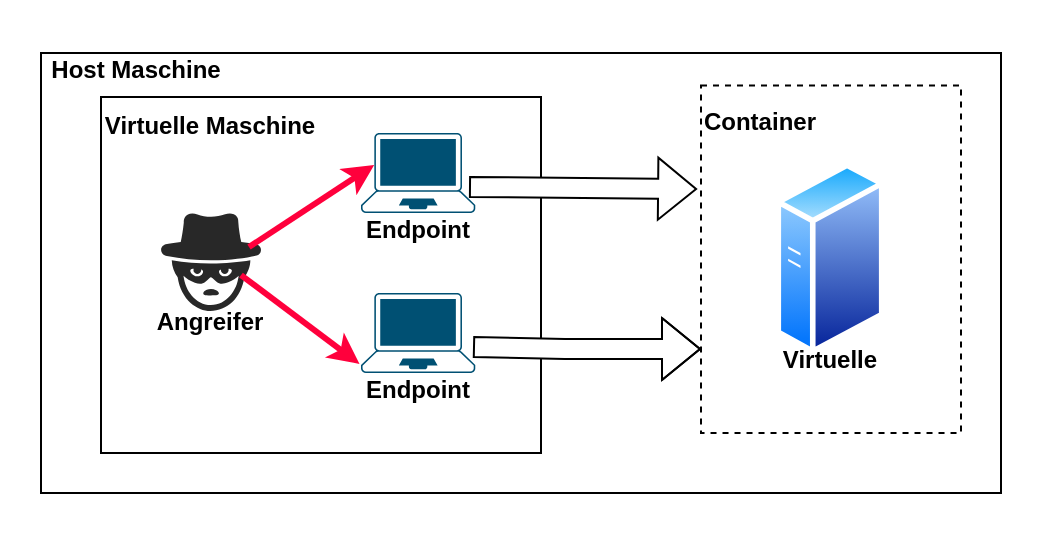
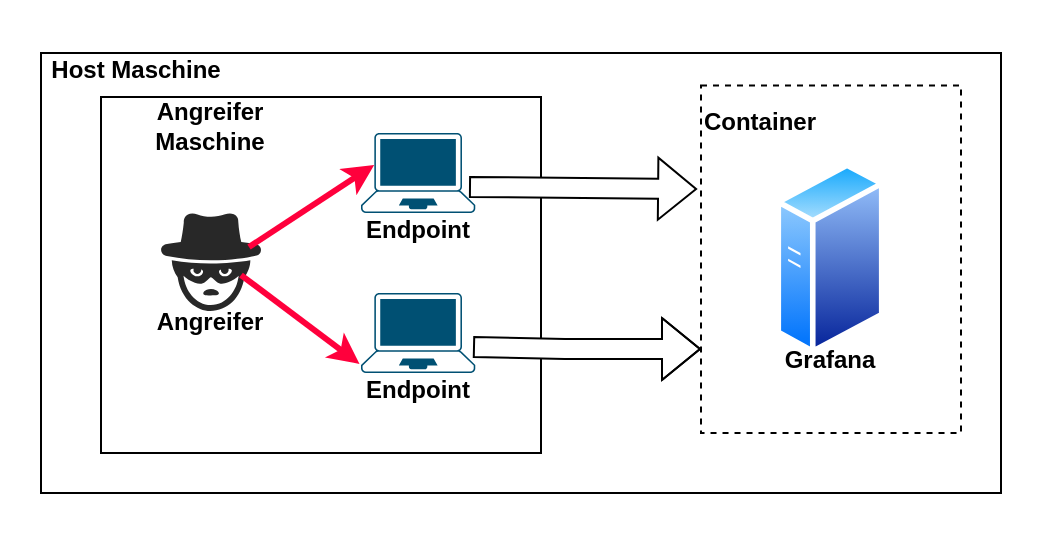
(211, 127) -> (211, 127)
(831, 361) -> (831, 361)
